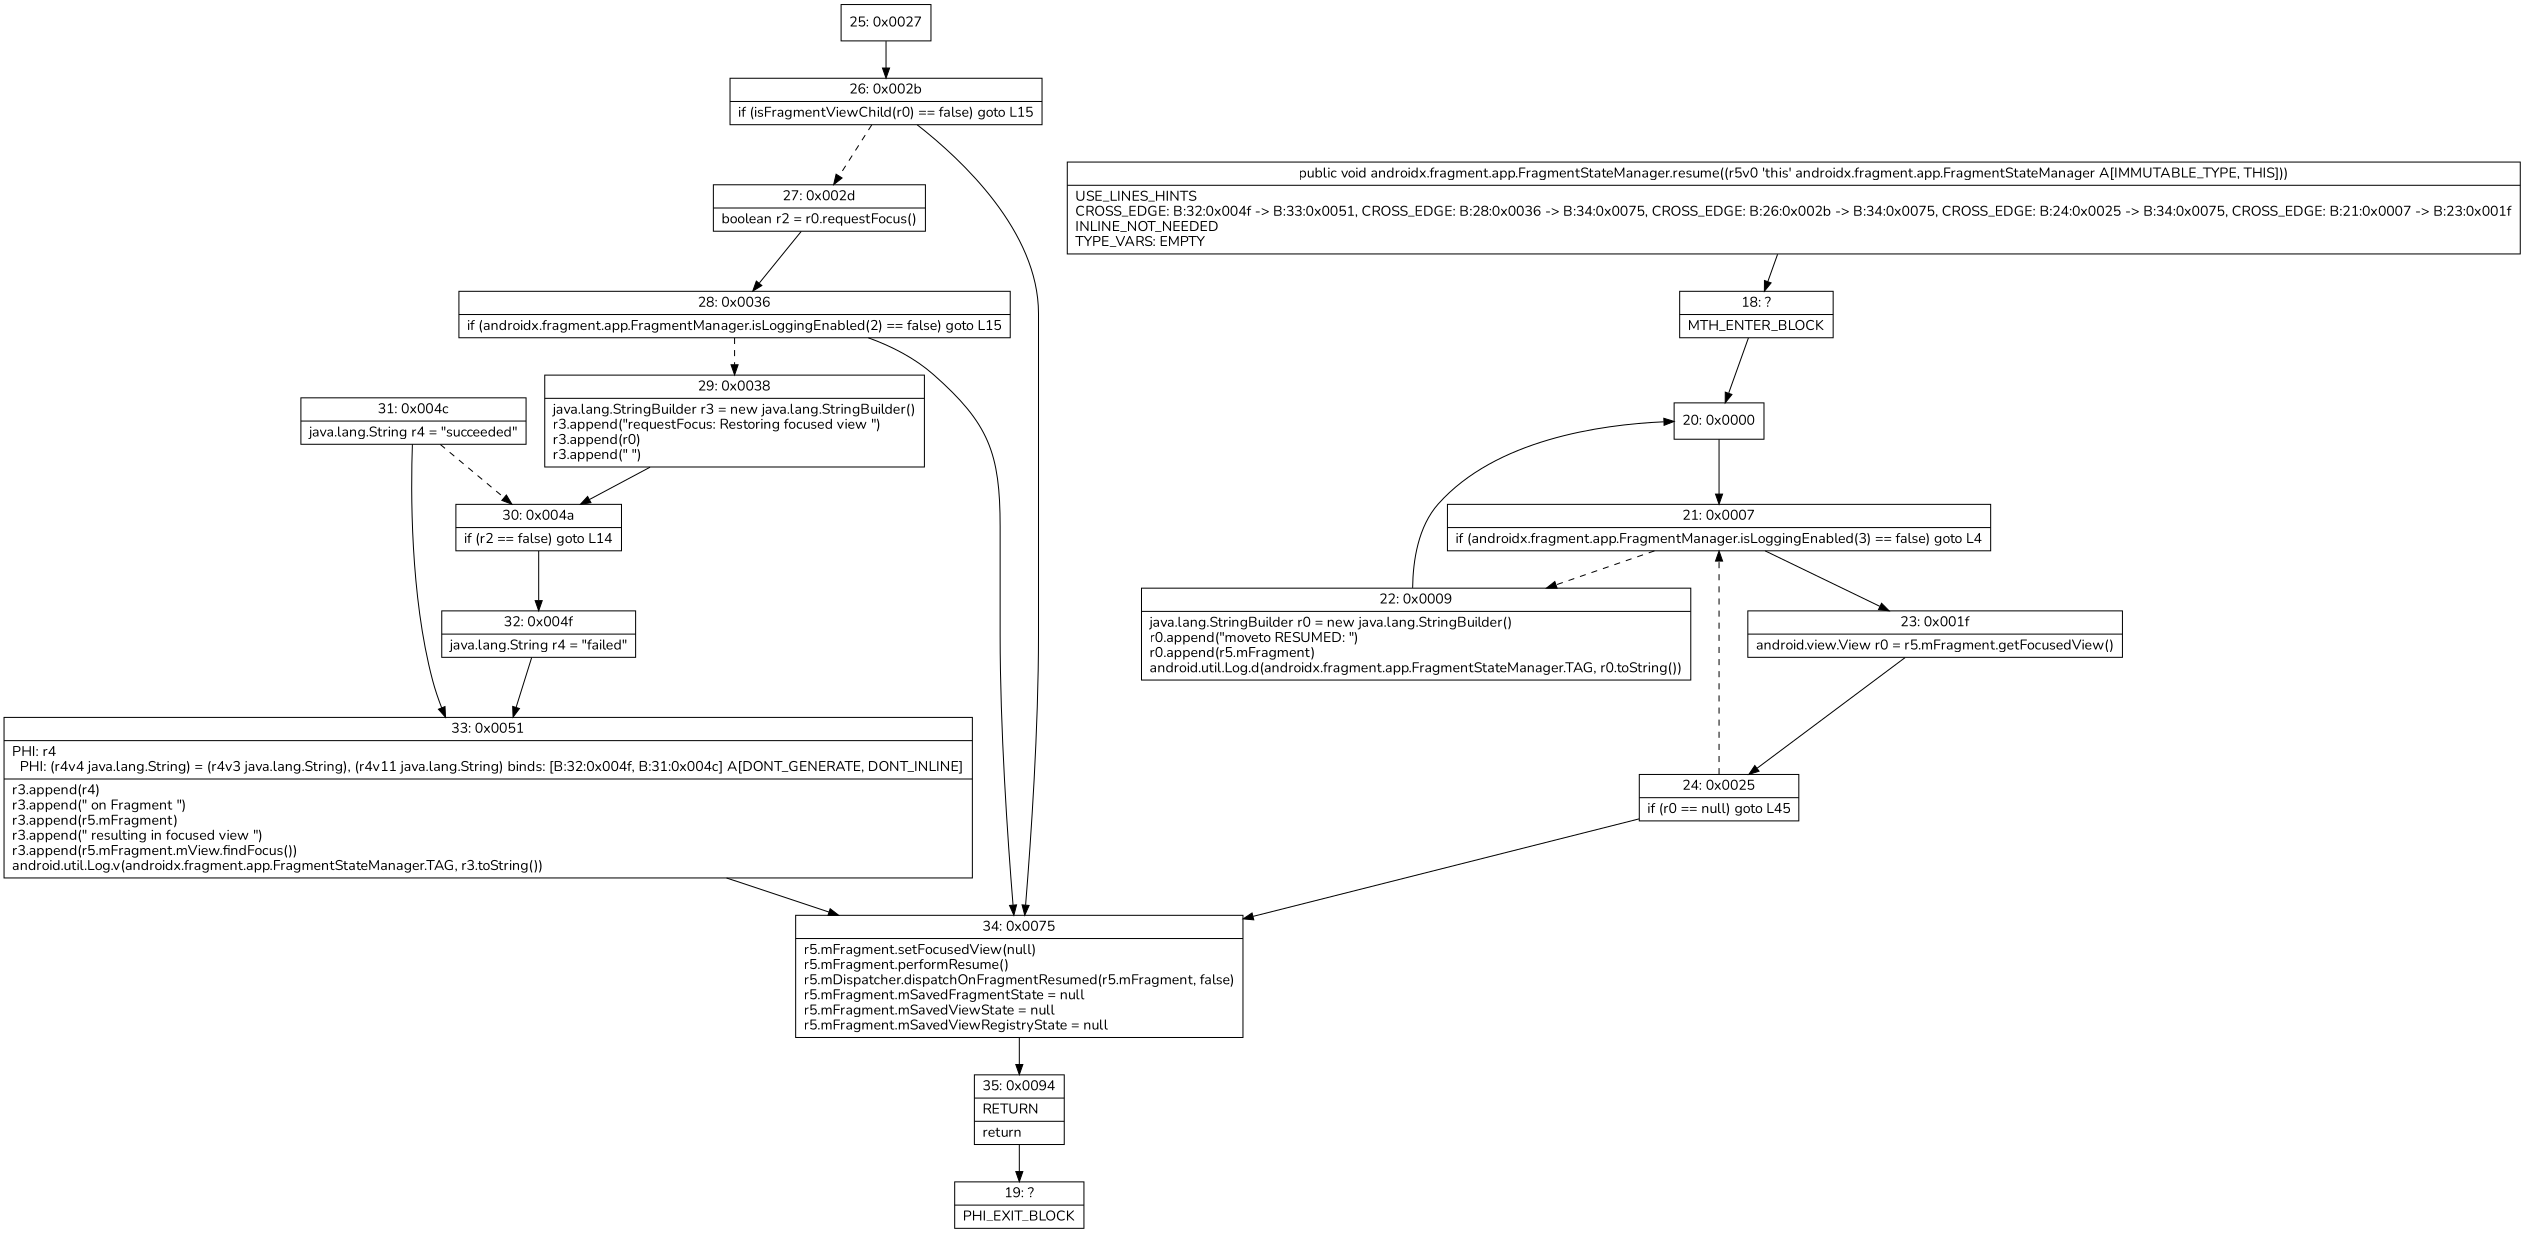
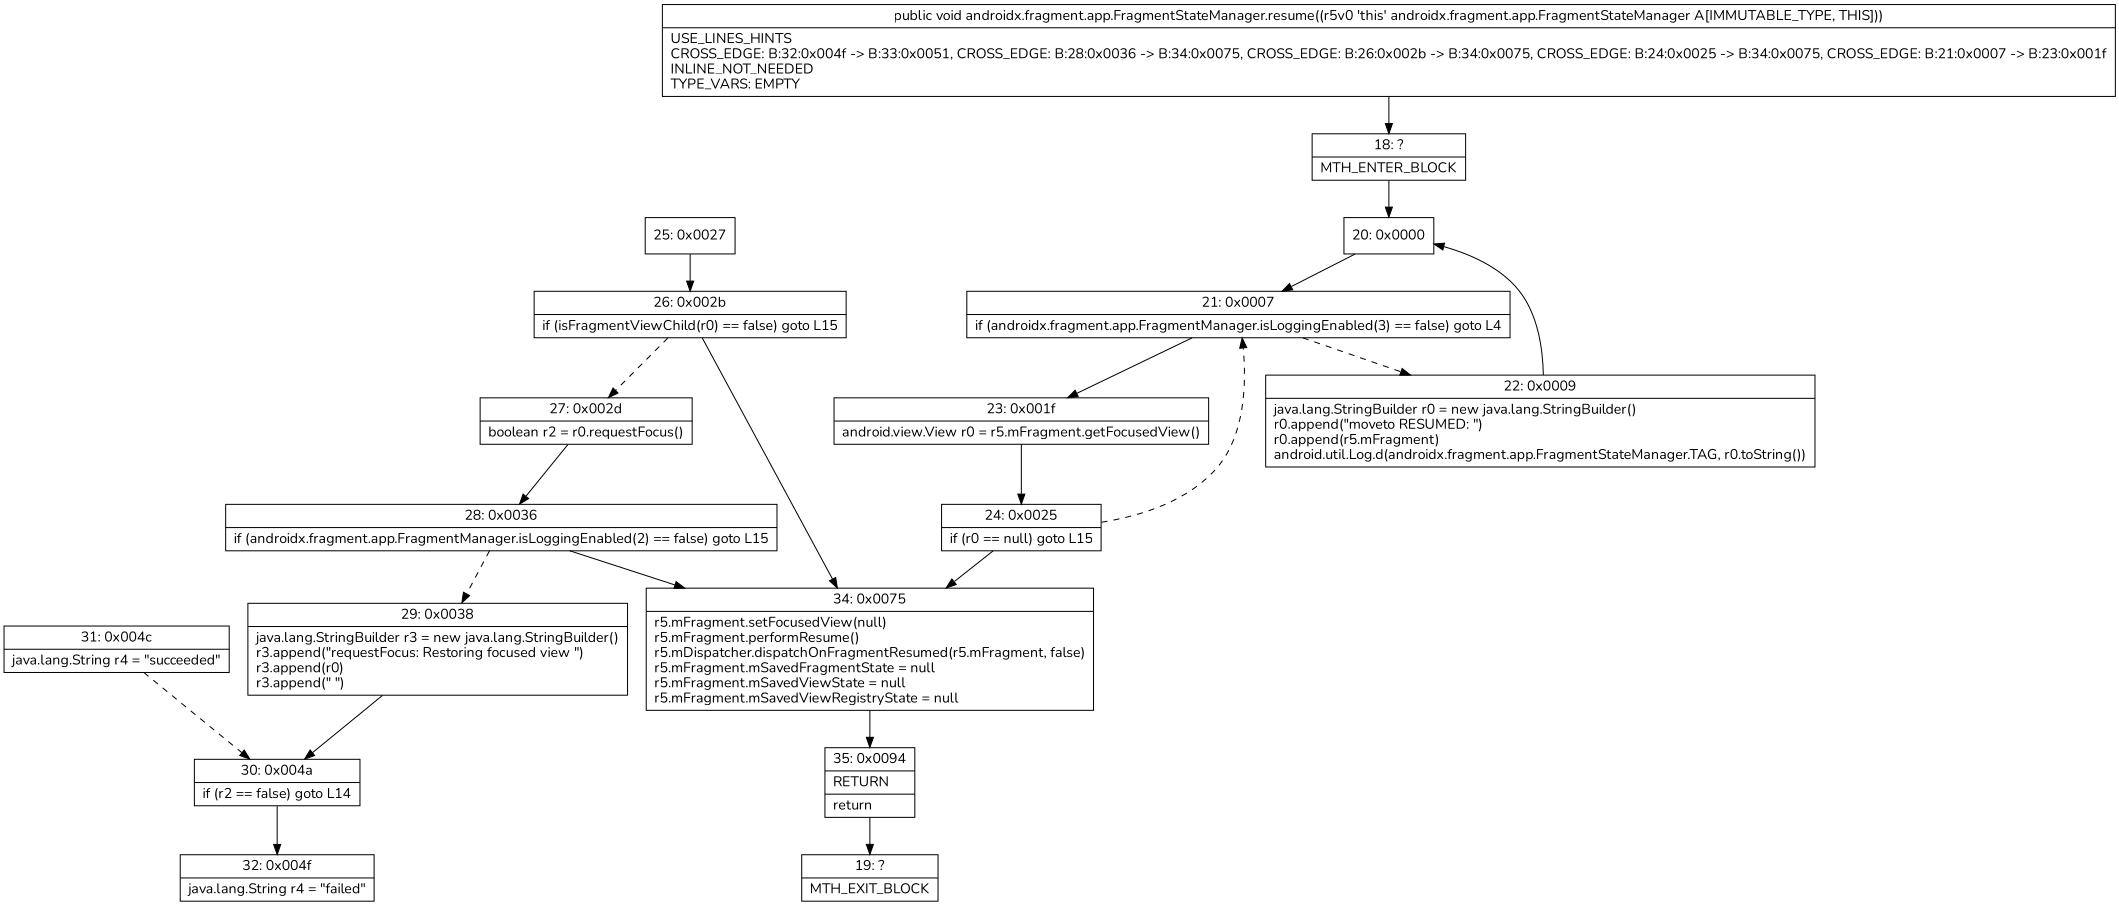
(488, 798) -> none
(1719, 809) -> (1021, 539)
(1019, 1216) -> (870, 889)
